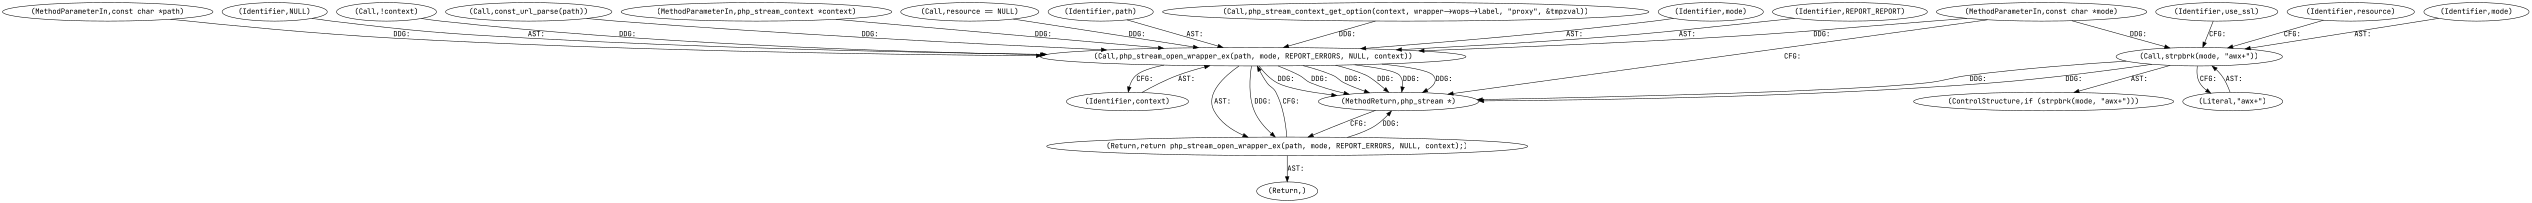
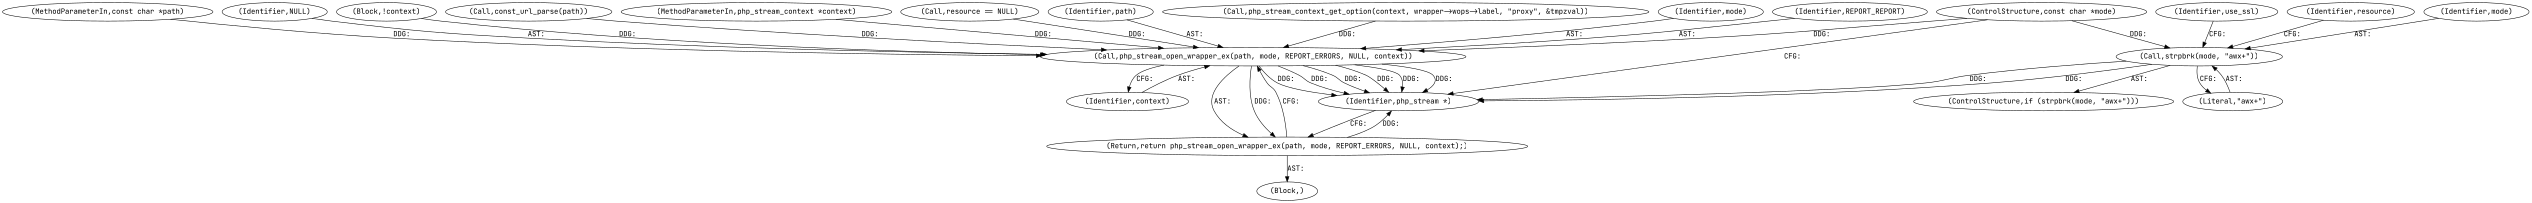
(386, 12) -> (386, 12)
(2042, 12) -> (2042, 12)
(1399, 102) -> (1399, 102)
(1287, 191) -> (1287, 191)
